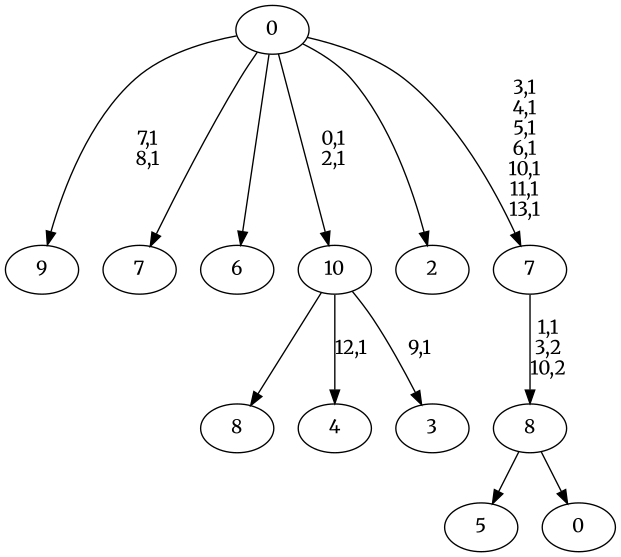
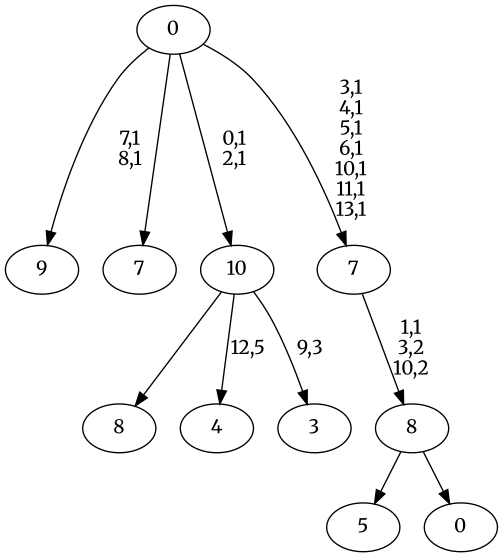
(237, 270) -> none
(432, 270) -> none
(351, 349) -> (248, 349)
(420, 349) -> (310, 349)
